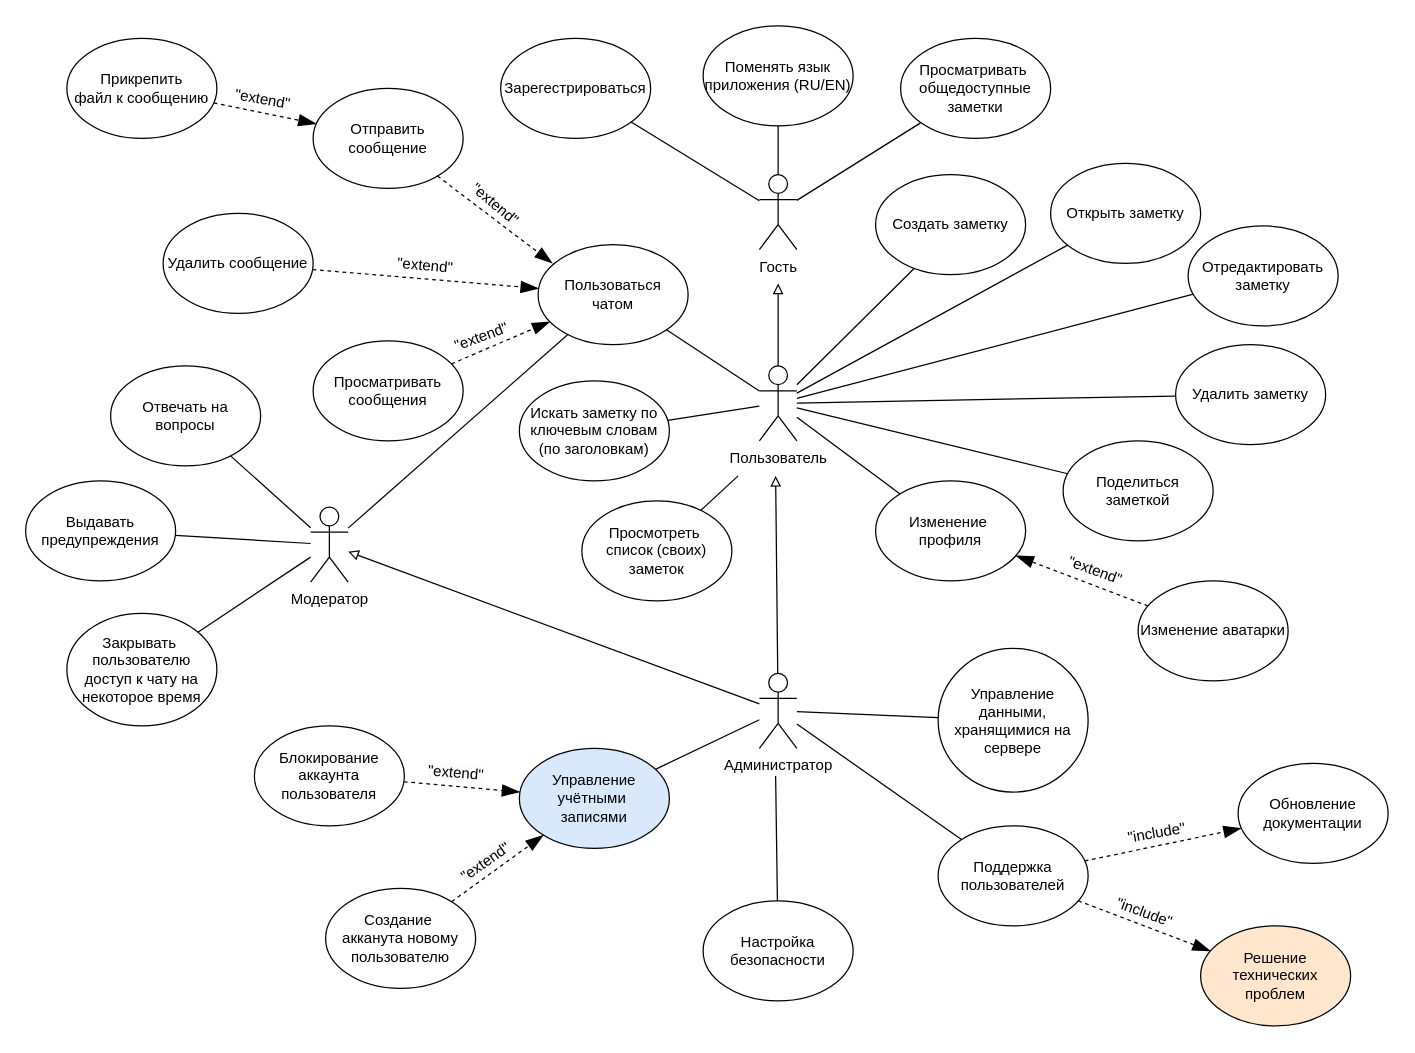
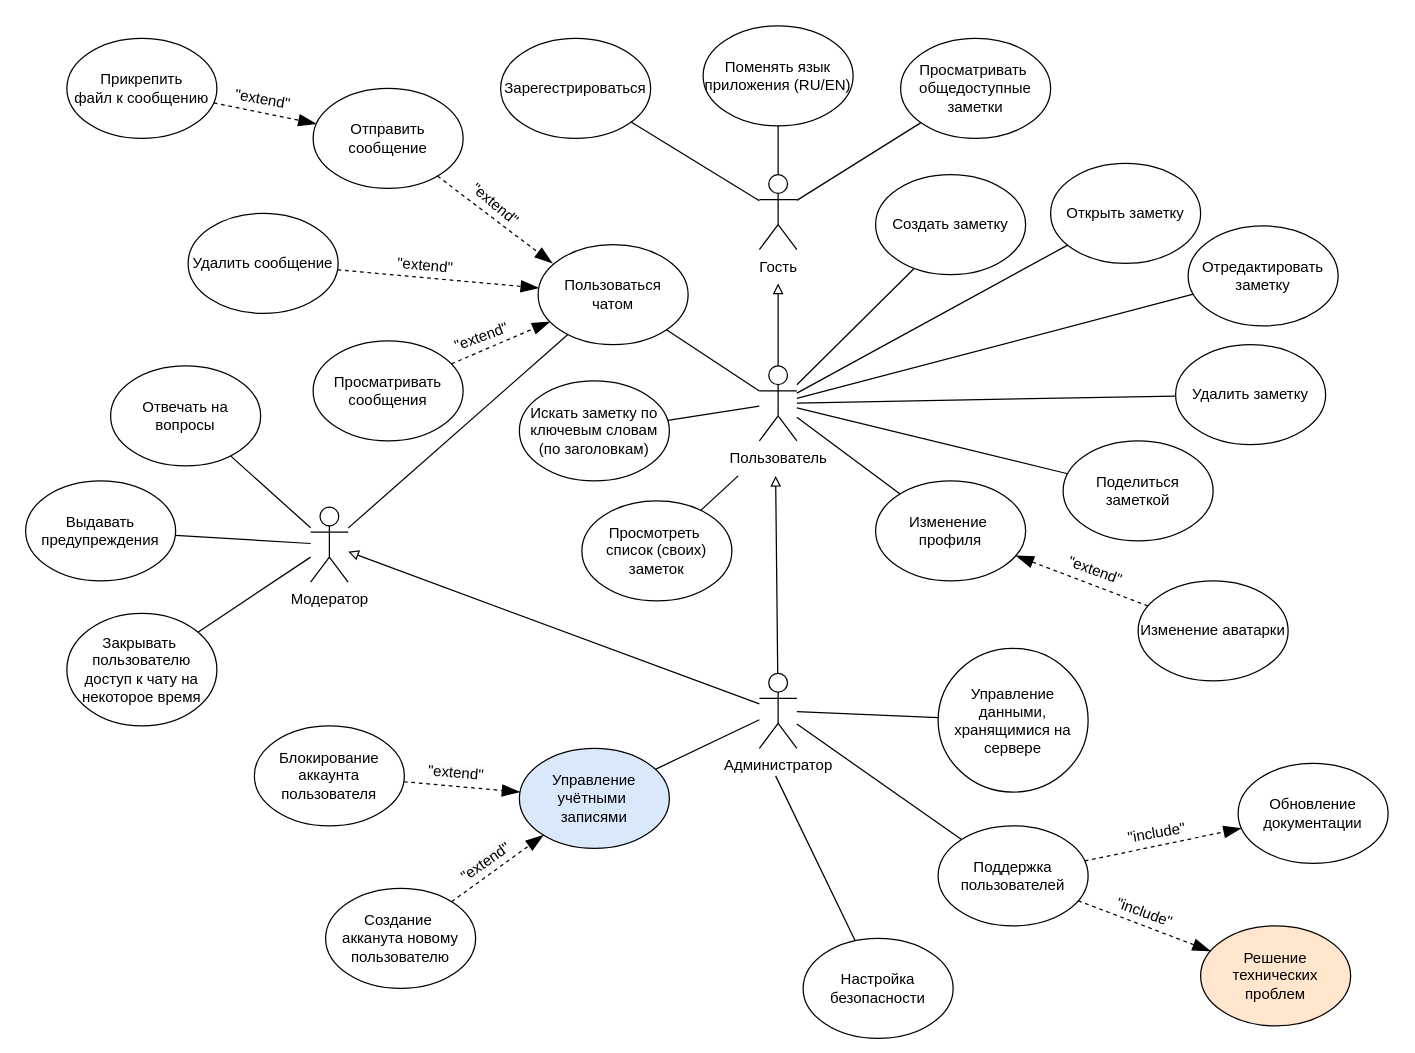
(238, 263) -> (263, 263)
(778, 951) -> (878, 988)
